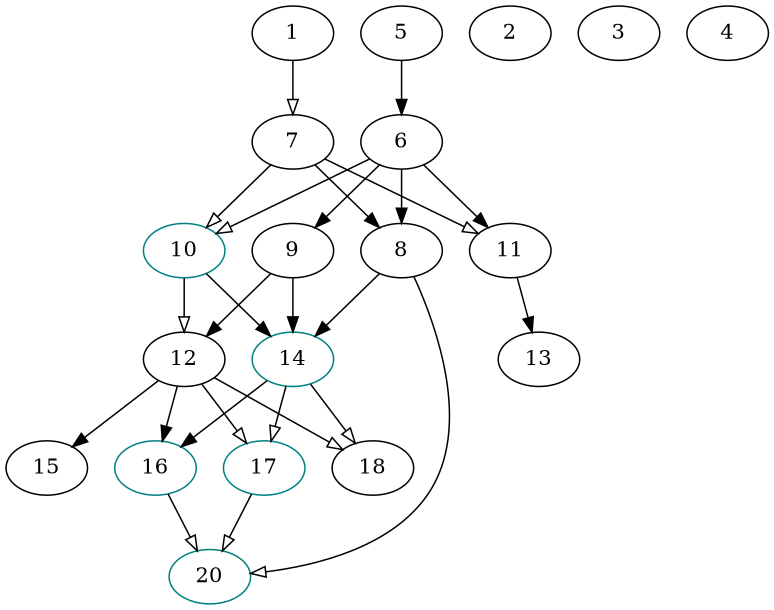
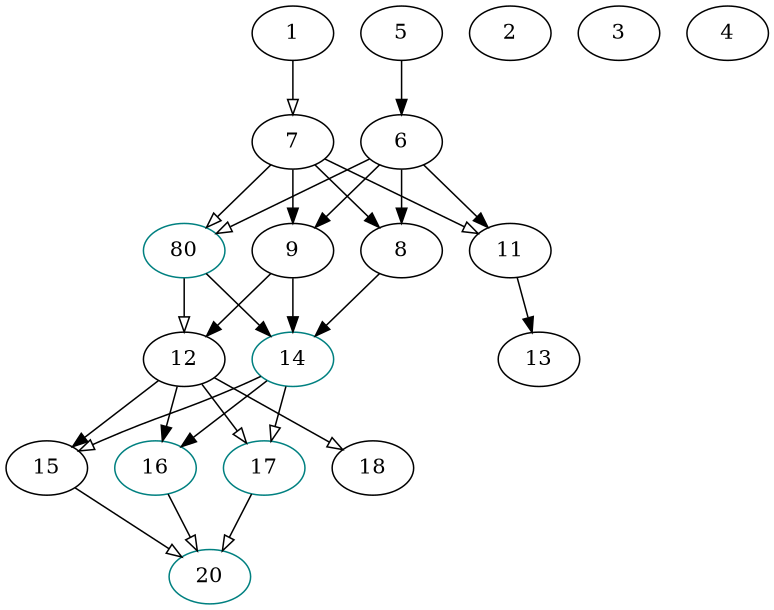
none -> (293, 186)
(184, 251) -> (184, 251)
(328, 408) -> (181, 409)
(437, 475) -> (122, 518)
